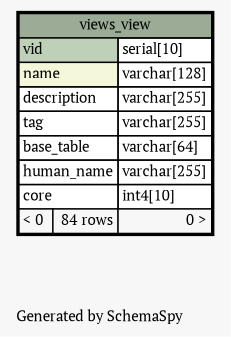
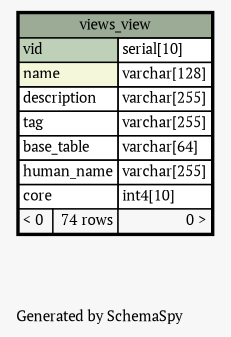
(88, 221) -> (88, 221)
